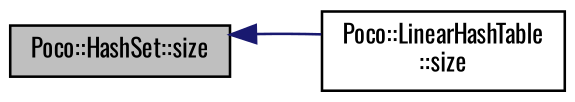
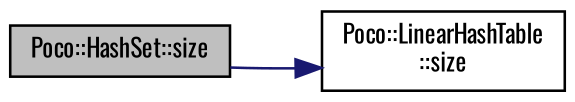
(289, 34) -> (263, 68)
